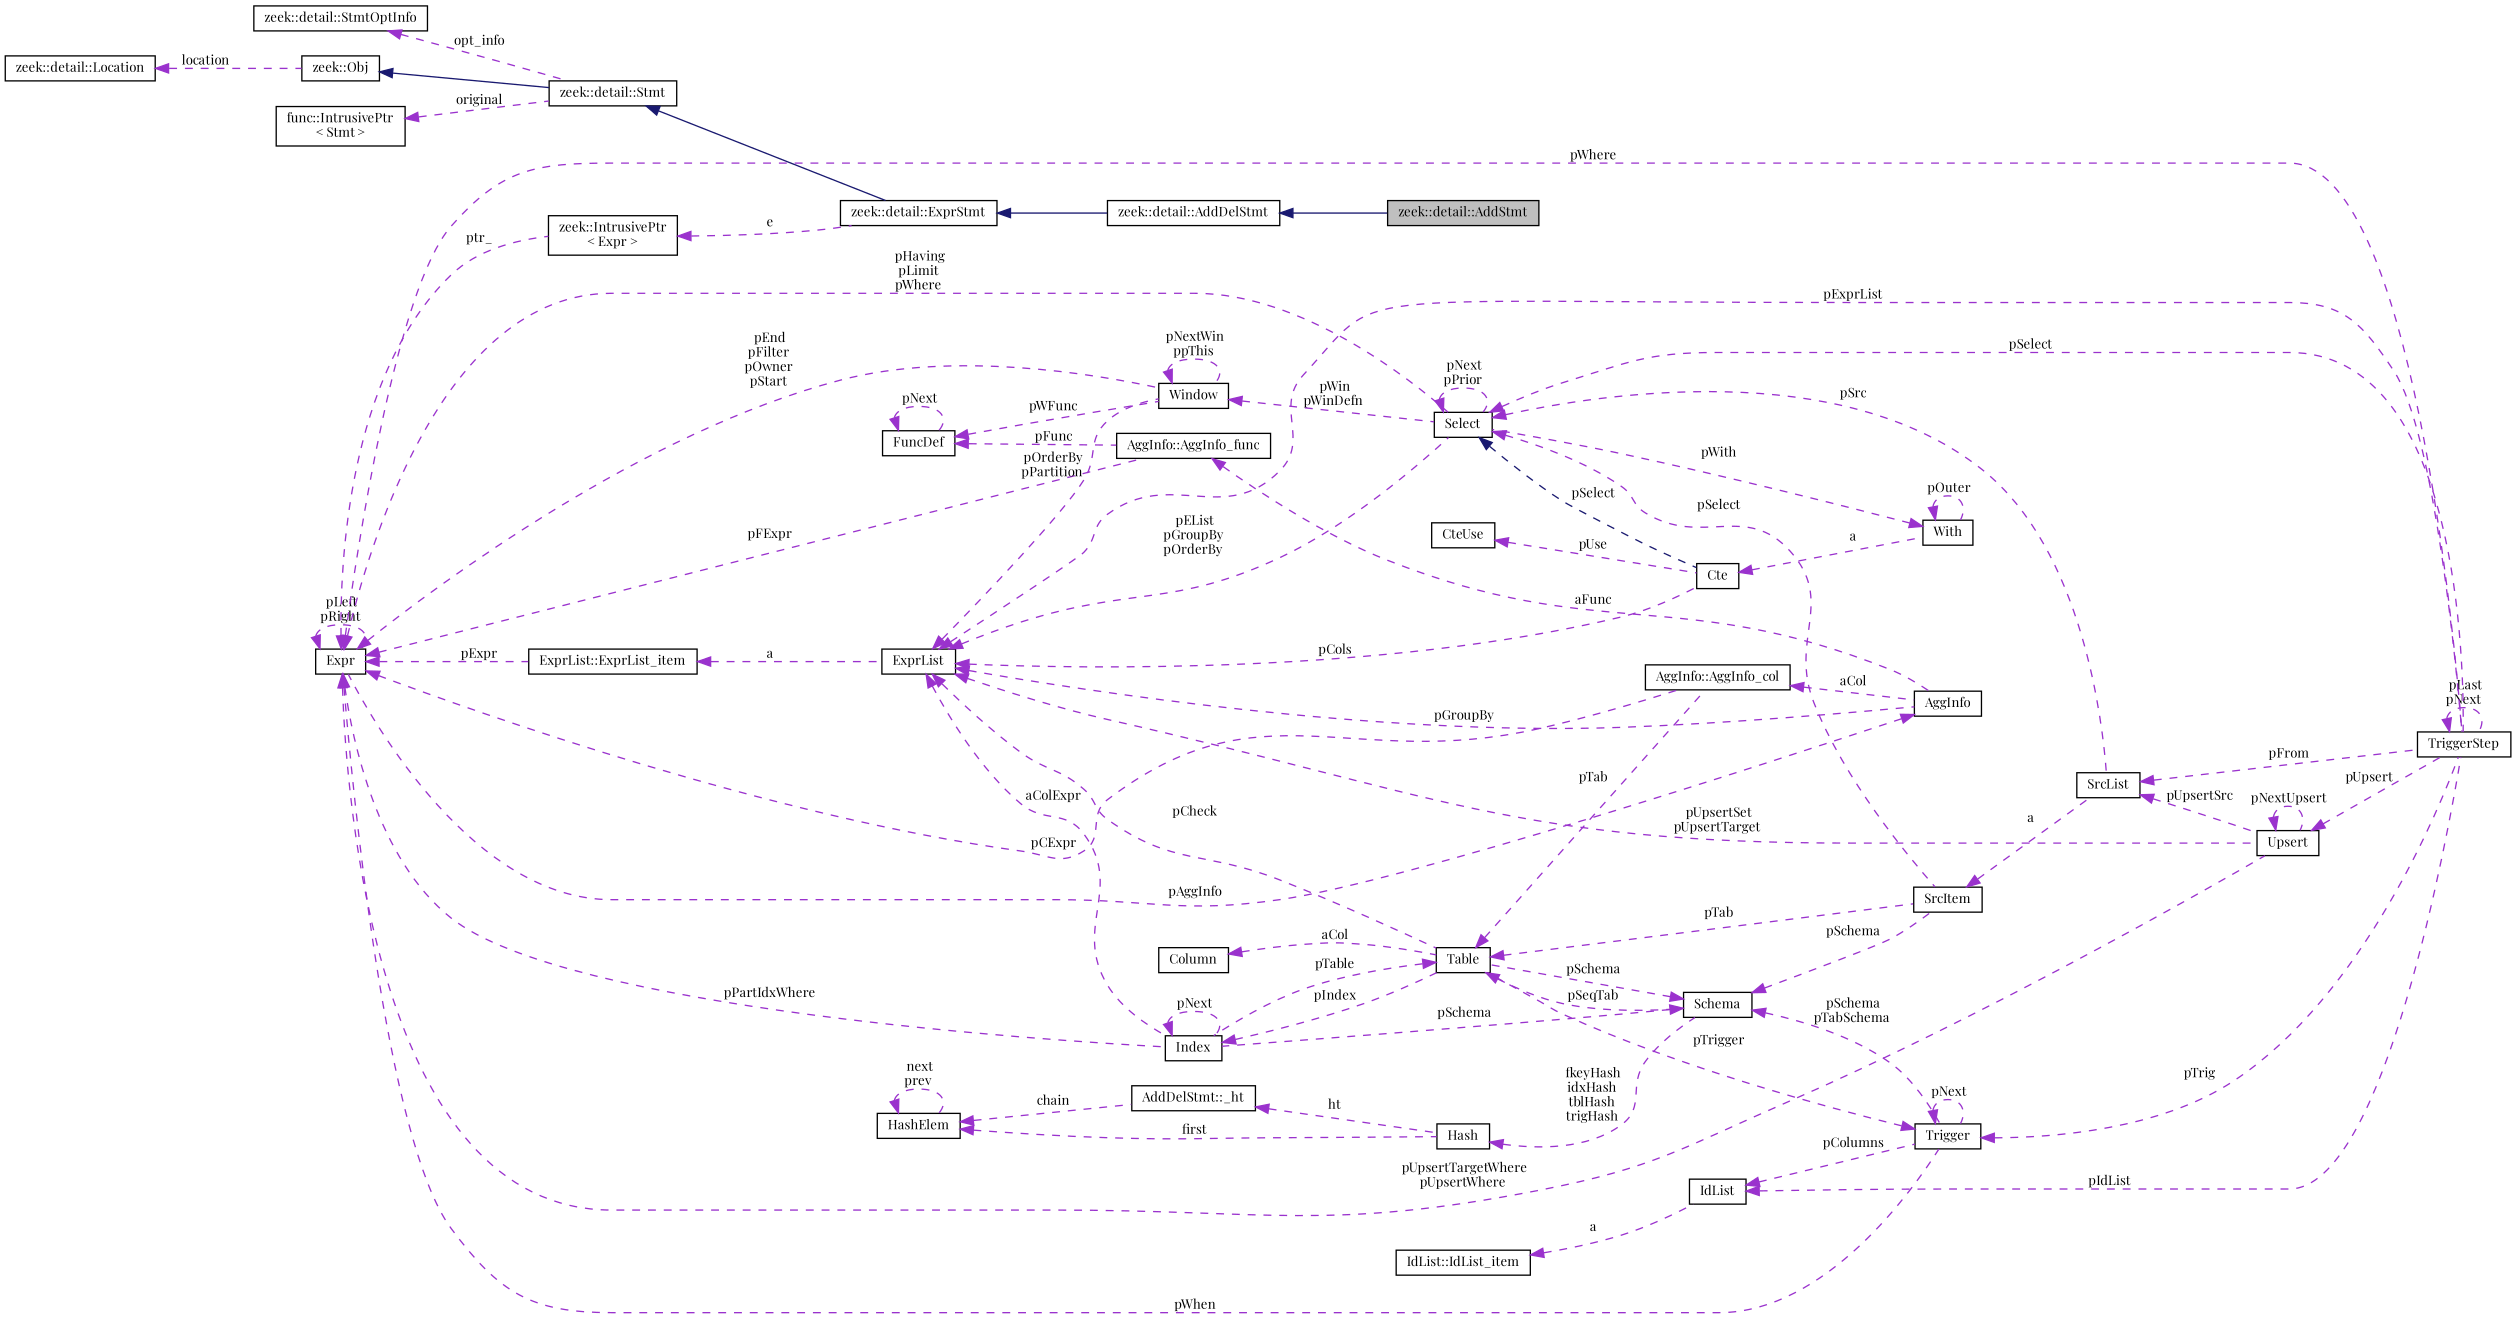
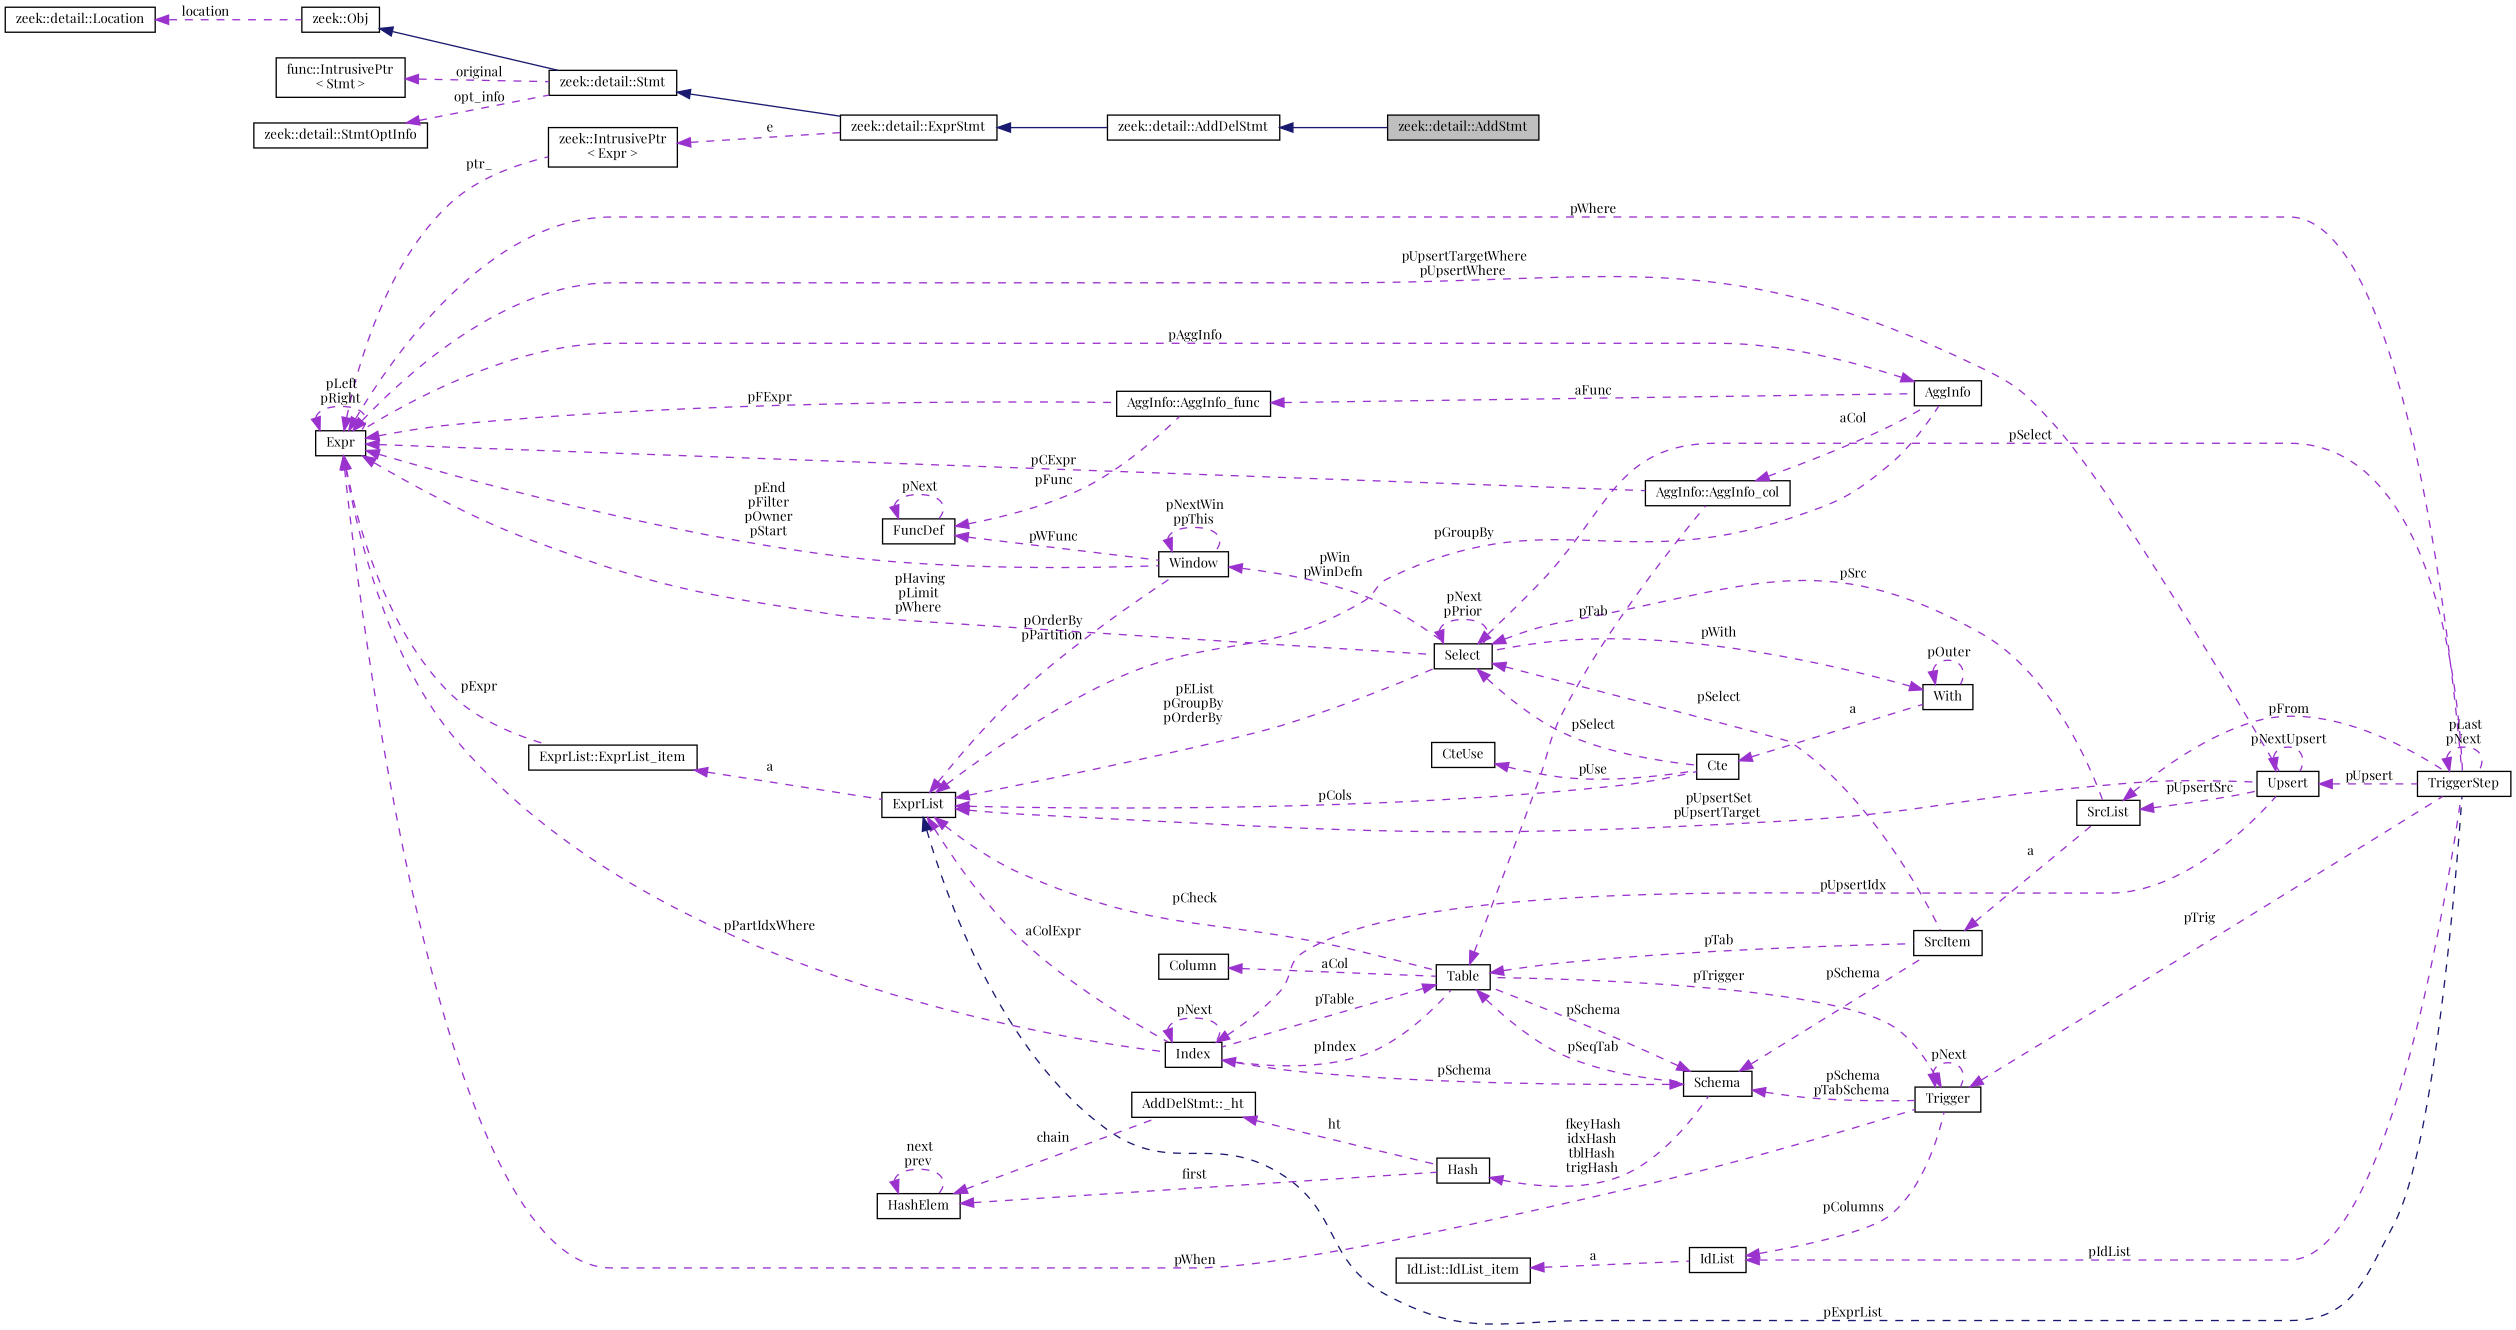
(1788, 302) -> (1778, 1321)
(1588, 515) -> (1584, 741)
none -> (1744, 893)
